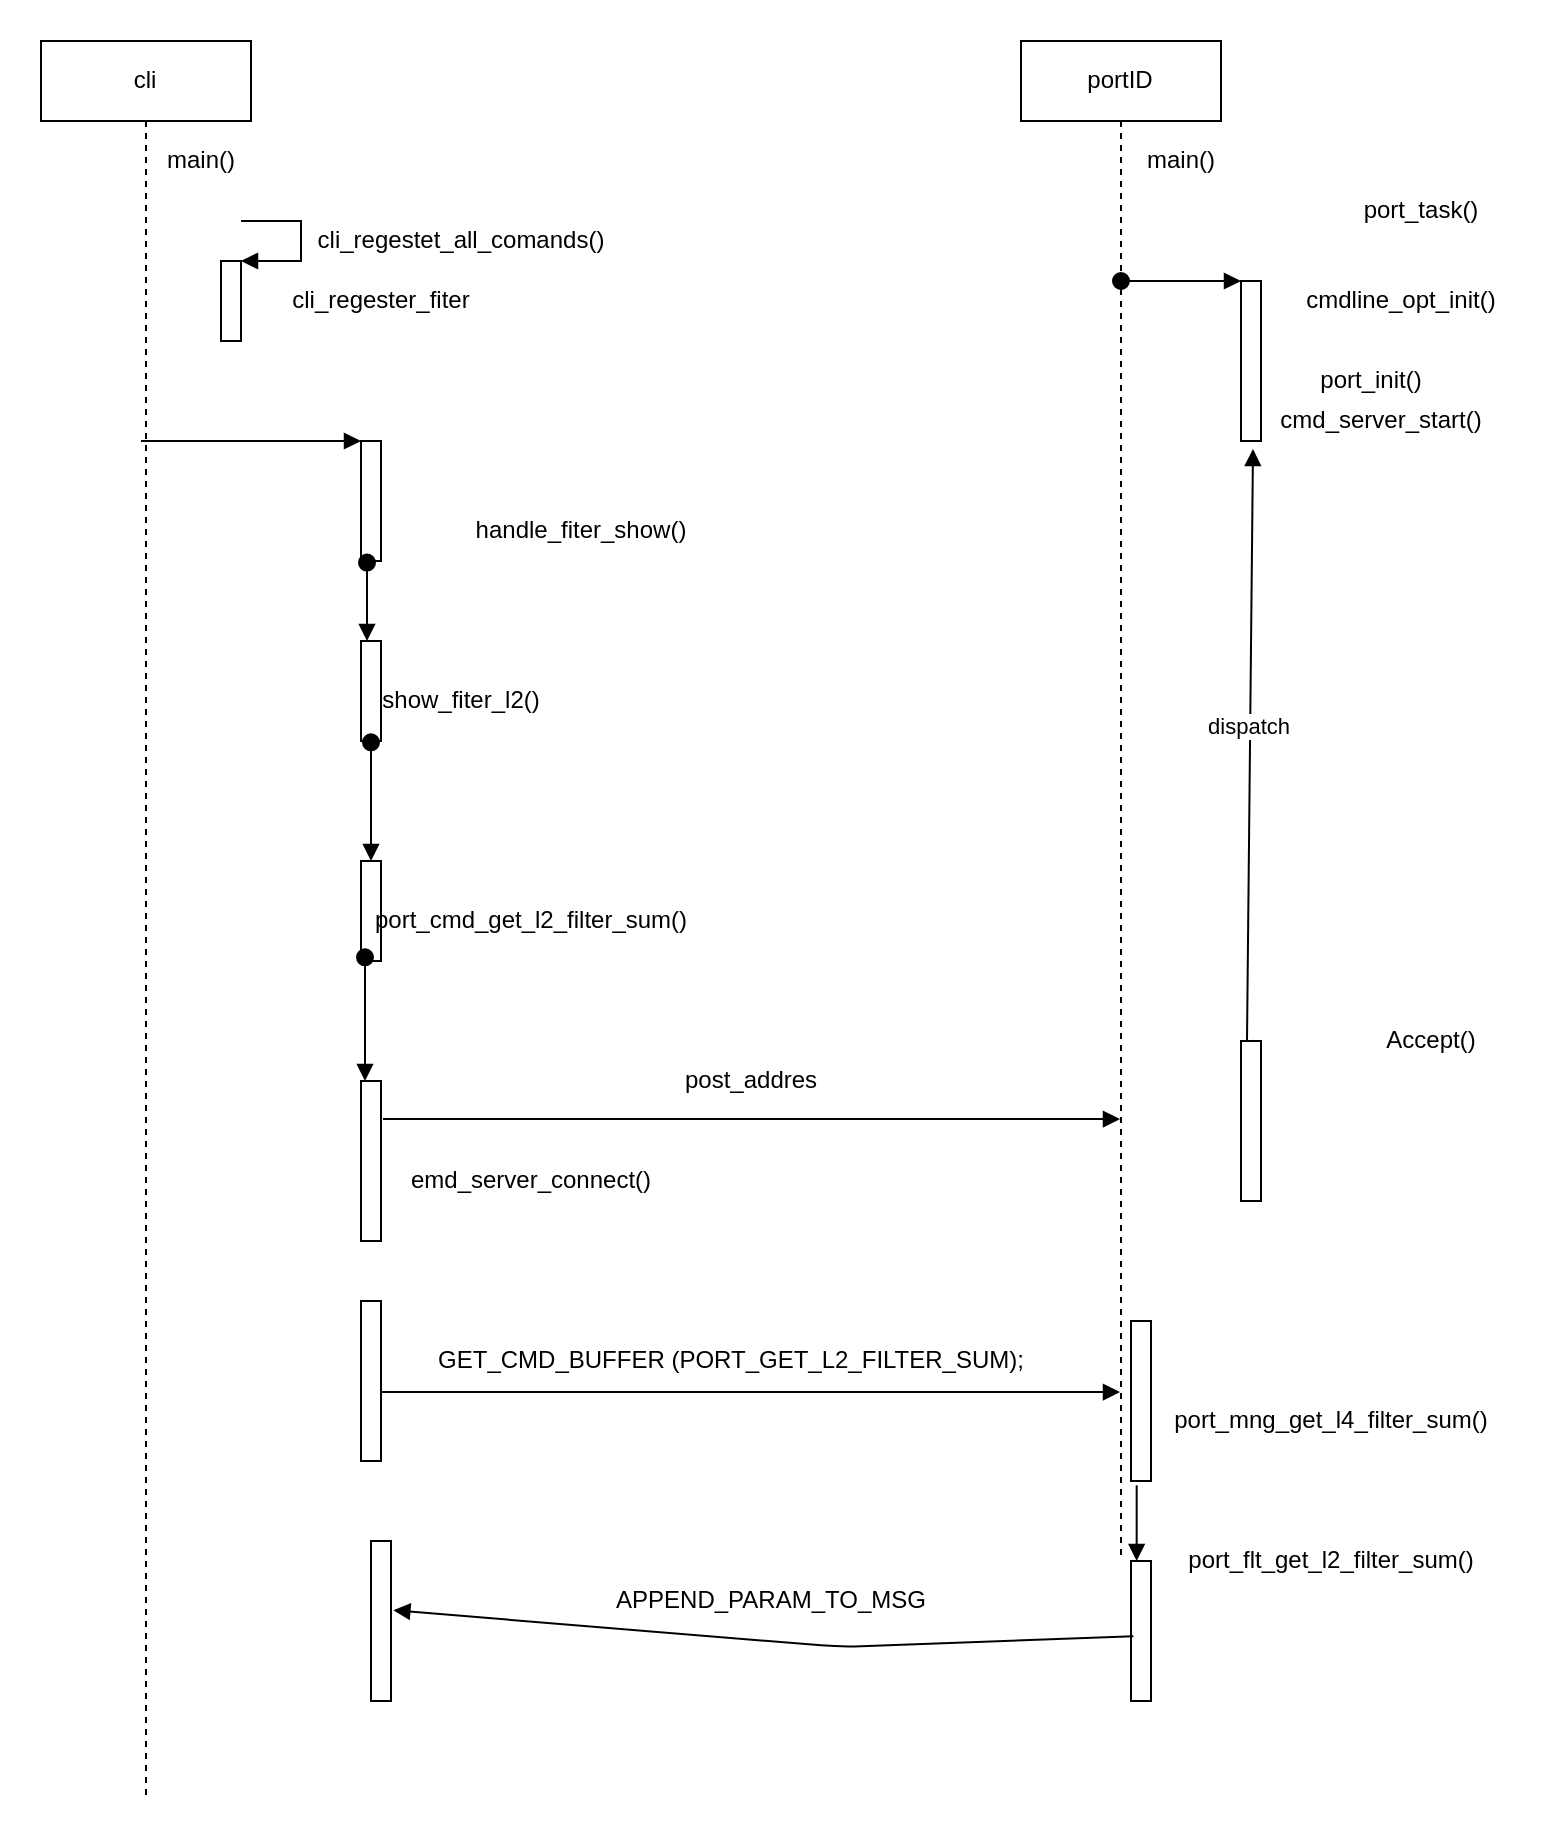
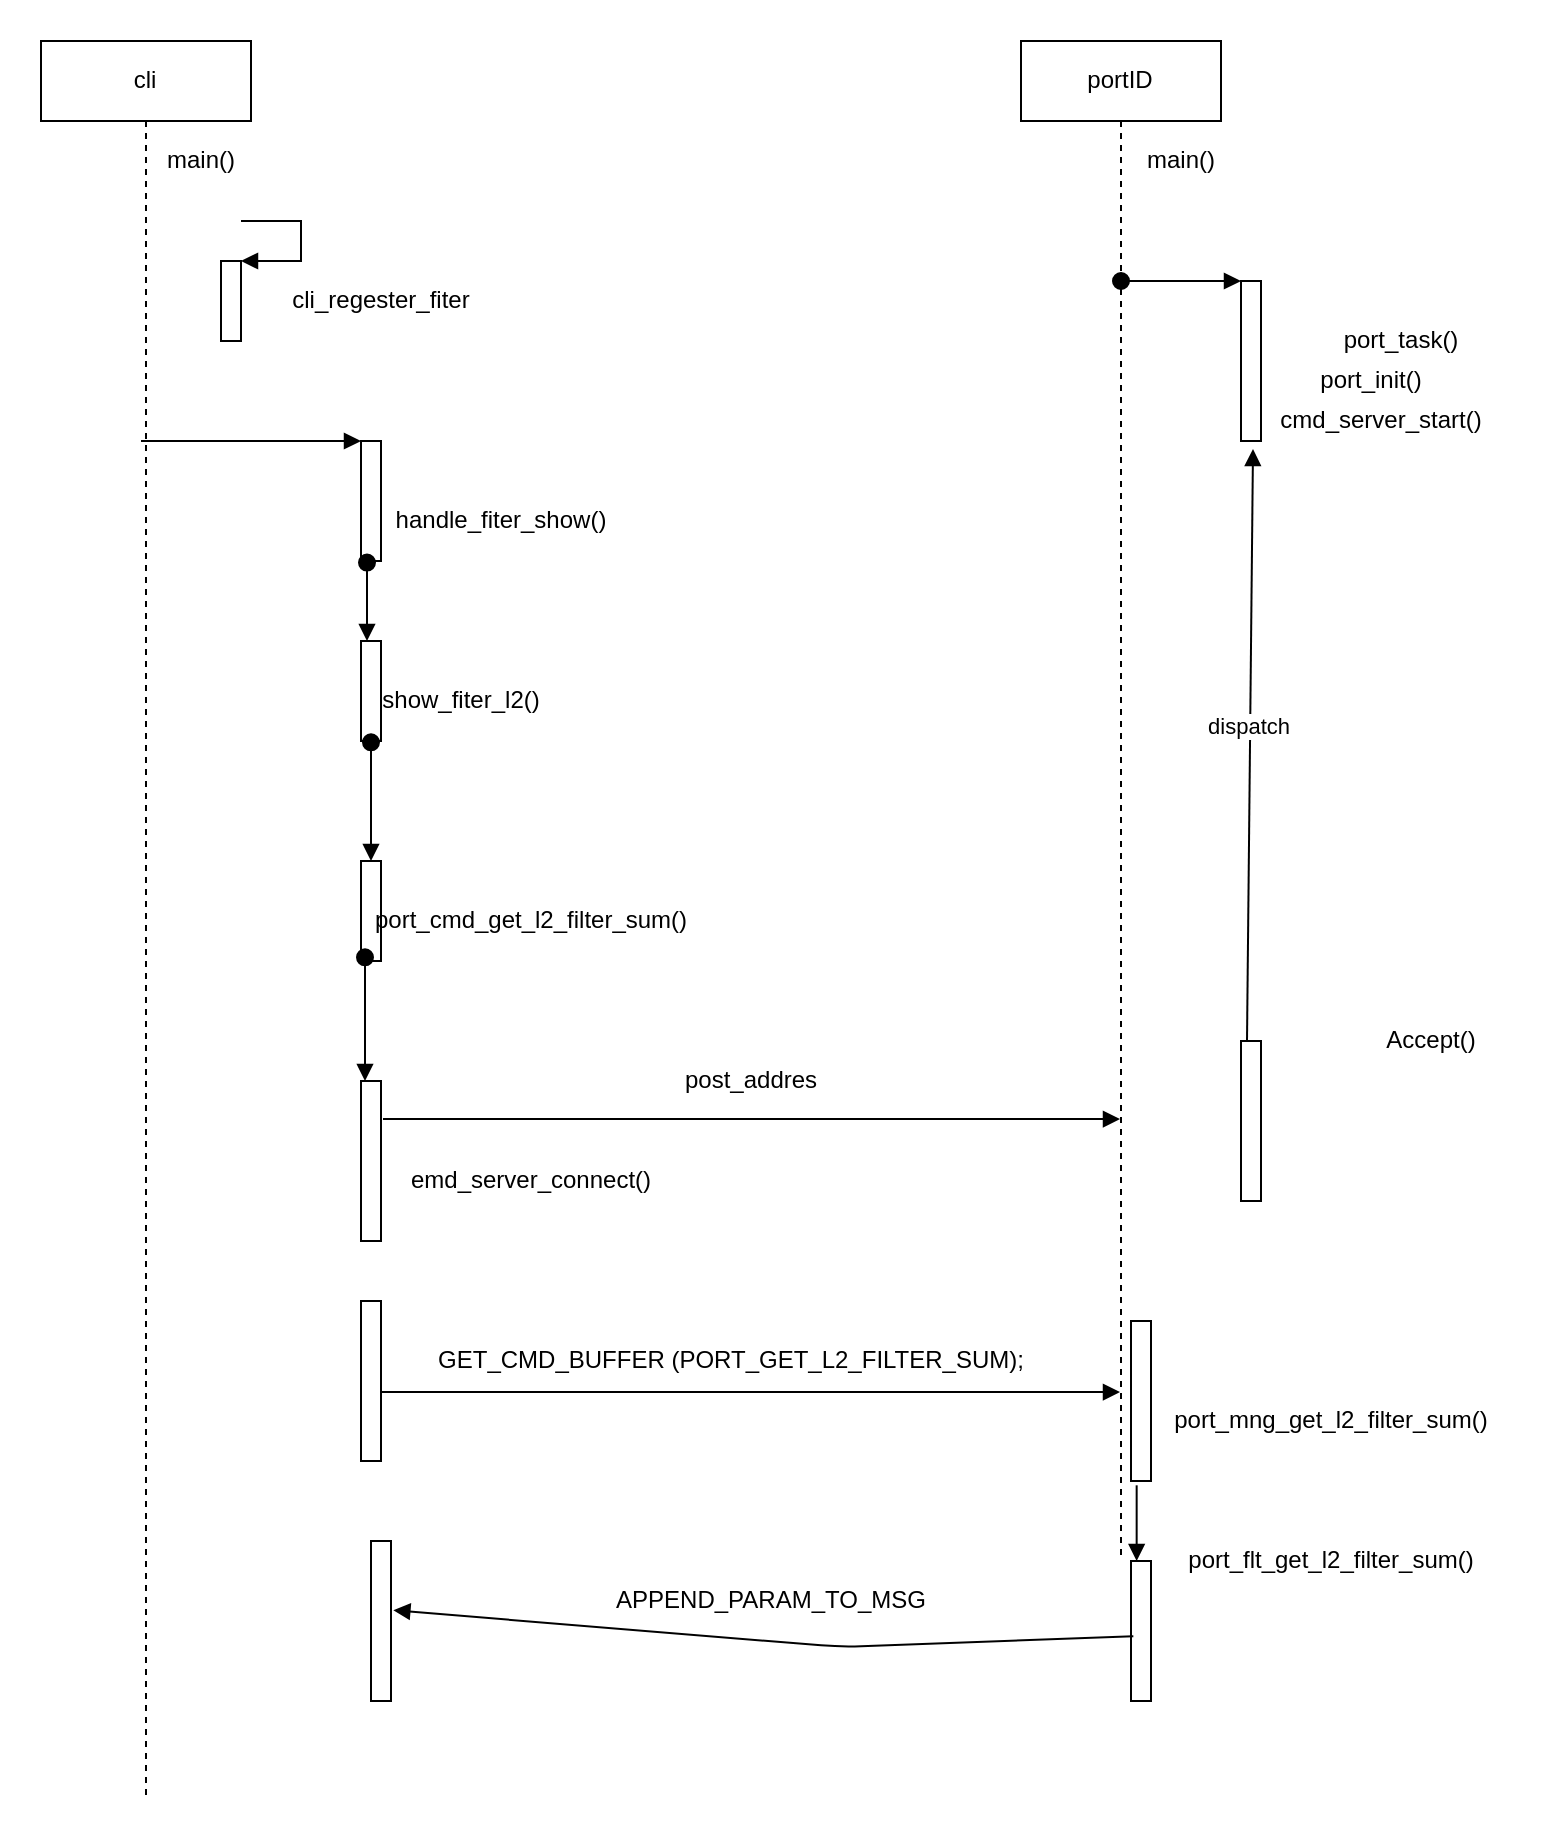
(1421, 211) -> (1401, 341)
(461, 241) -> none
(1401, 301) -> none
(581, 531) -> (501, 521)
(1332, 1421) -> (1332, 1421)
